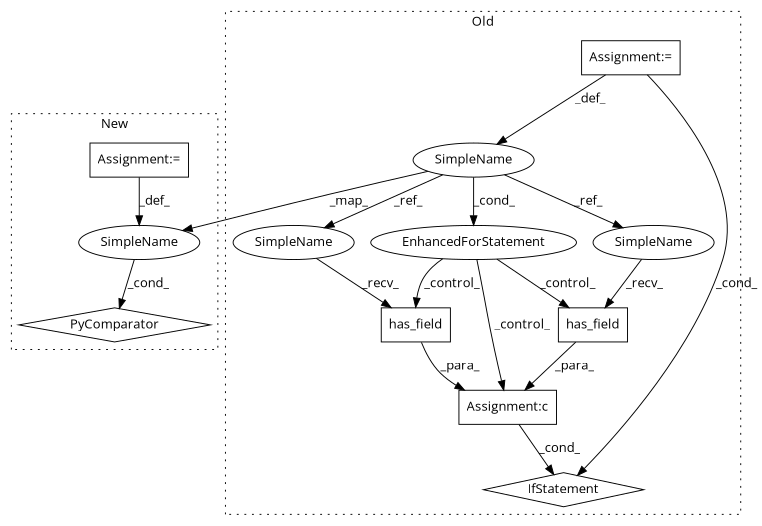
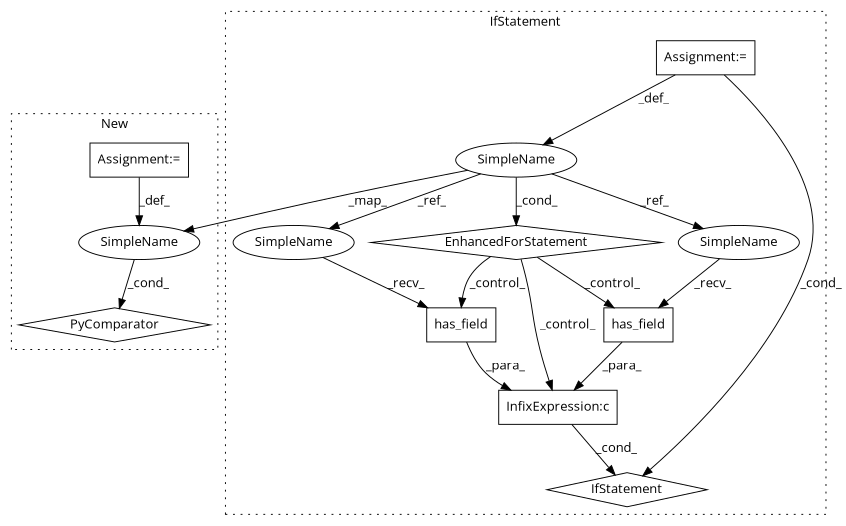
(483, 22) -> (526, 22)
(474, 242) -> (516, 242)
(508, 407) -> (558, 407)
